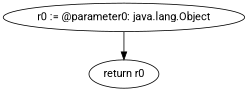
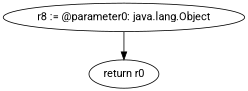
(124, 17) -> (124, 17)
